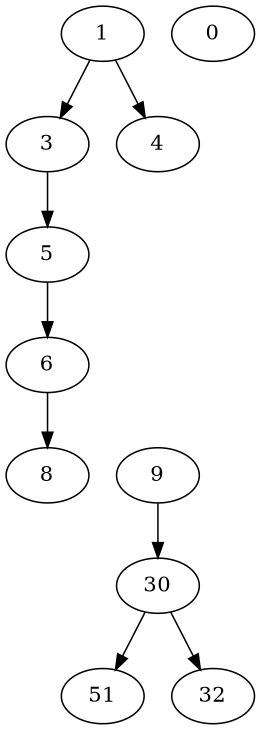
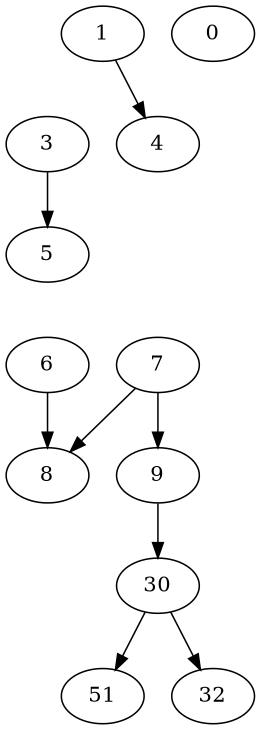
(79, 82) -> none
(48, 302) -> none
none -> (158, 365)
